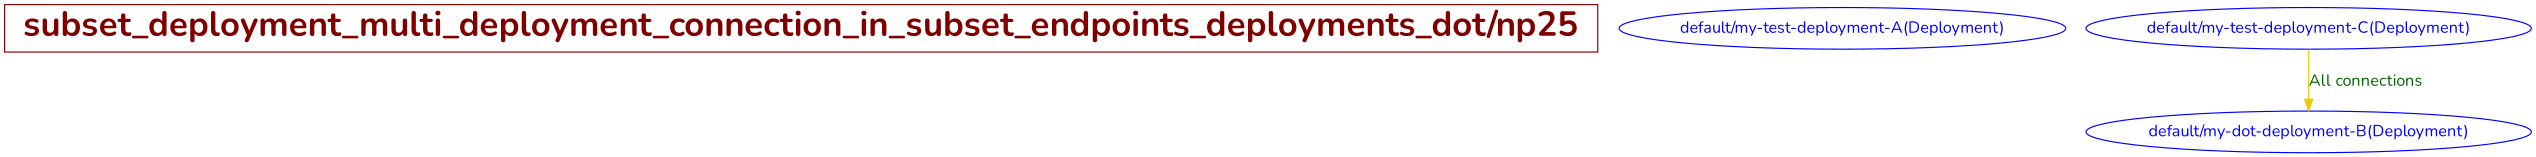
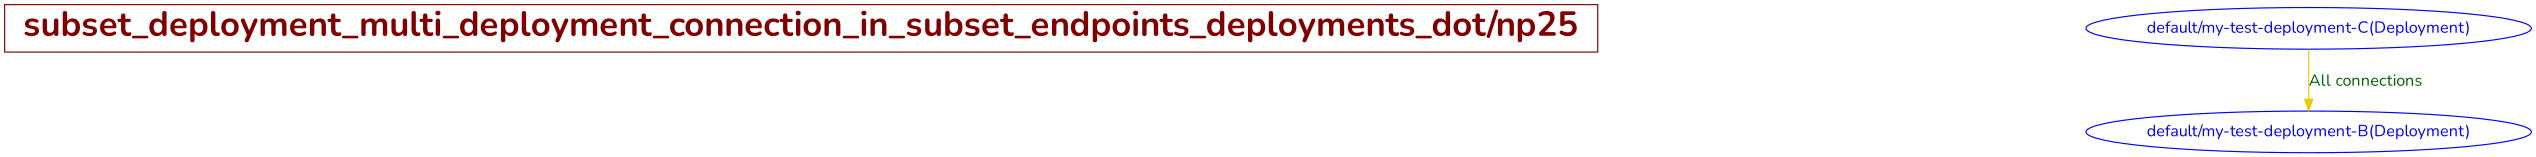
(1842, 28) -> none
(2309, 132) -> (2309, 132)
